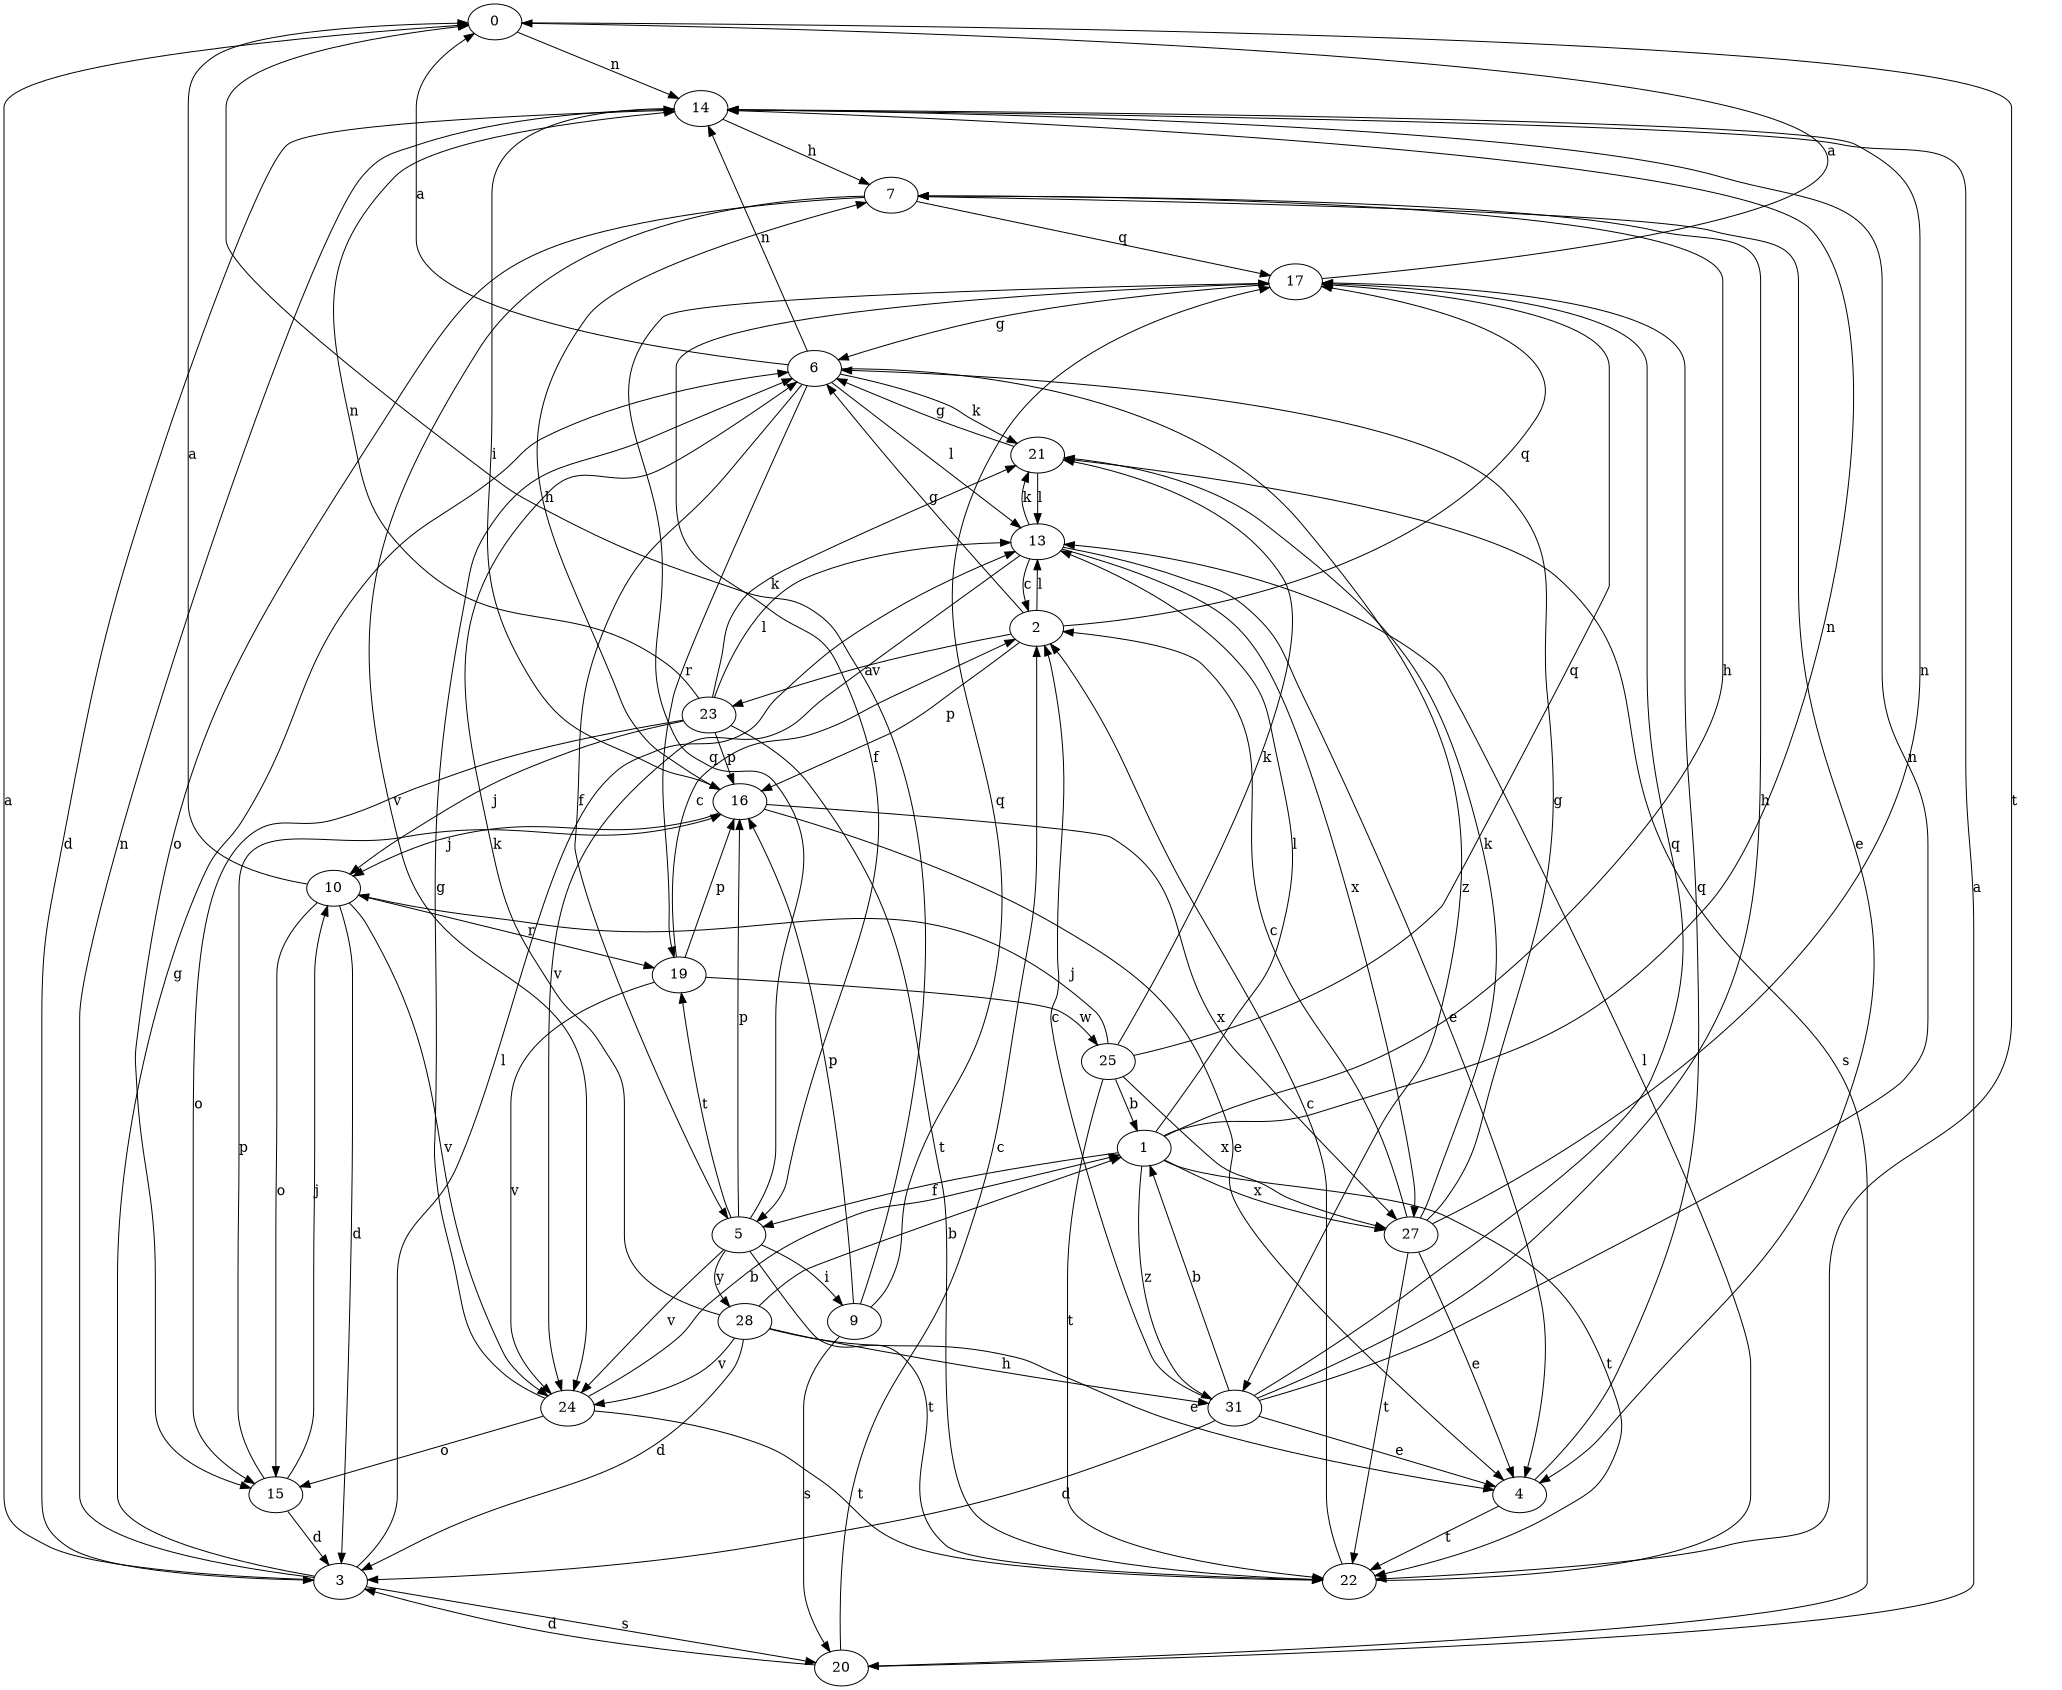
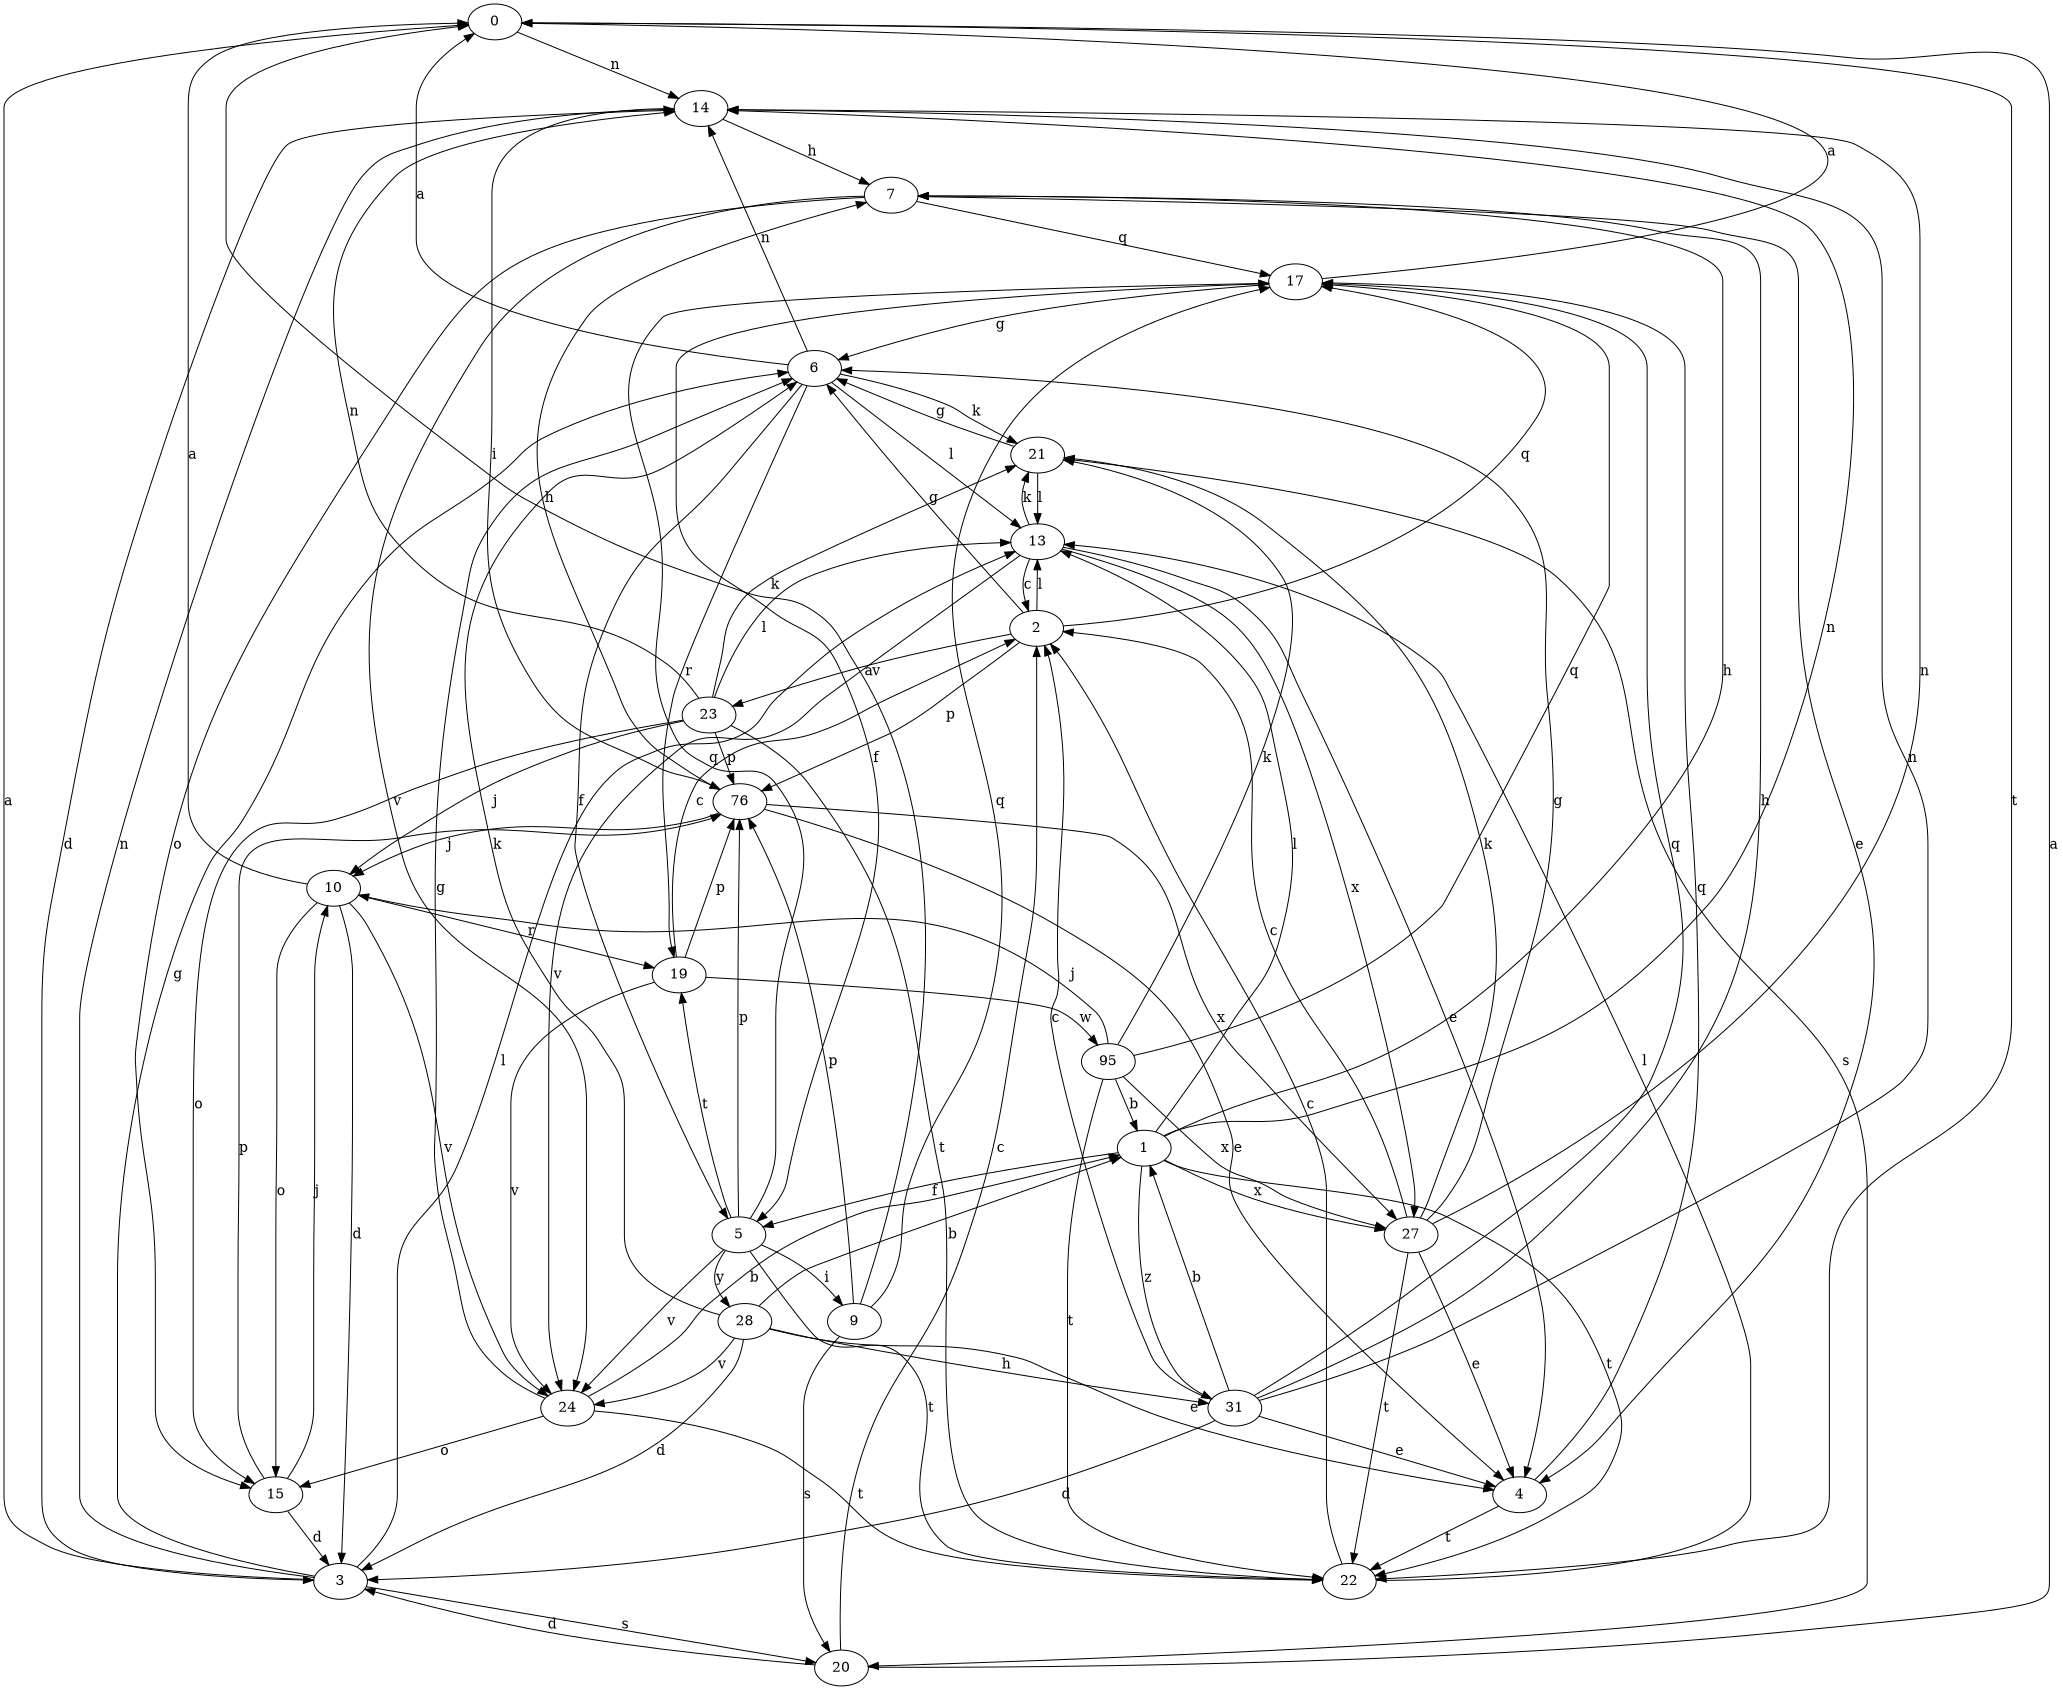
(1429, 711) -> none
(740, 802) -> (740, 802)
(1968, 818) -> (2049, 667)
(1108, 1062) -> (1108, 1062)
